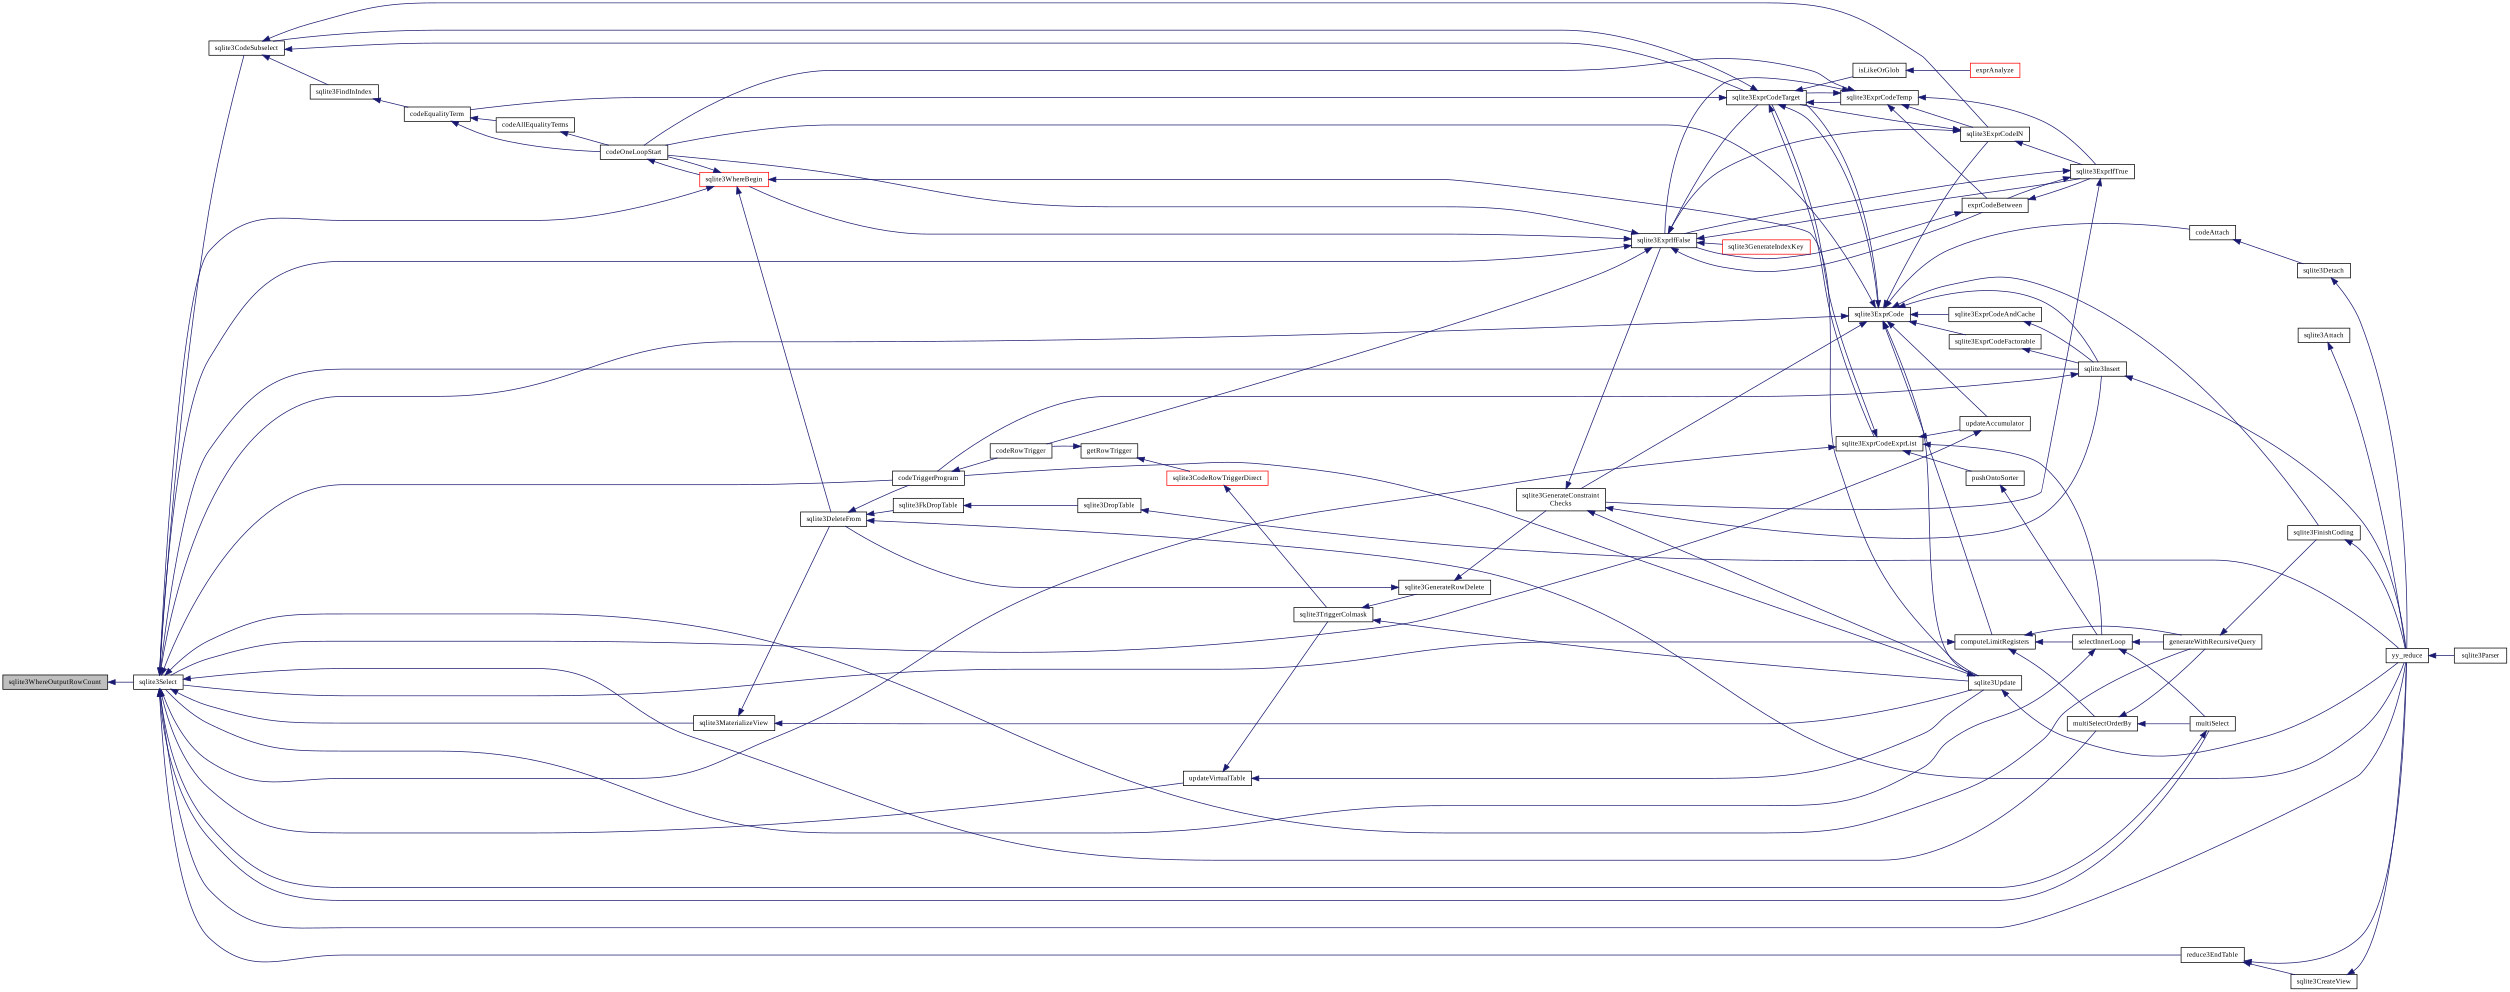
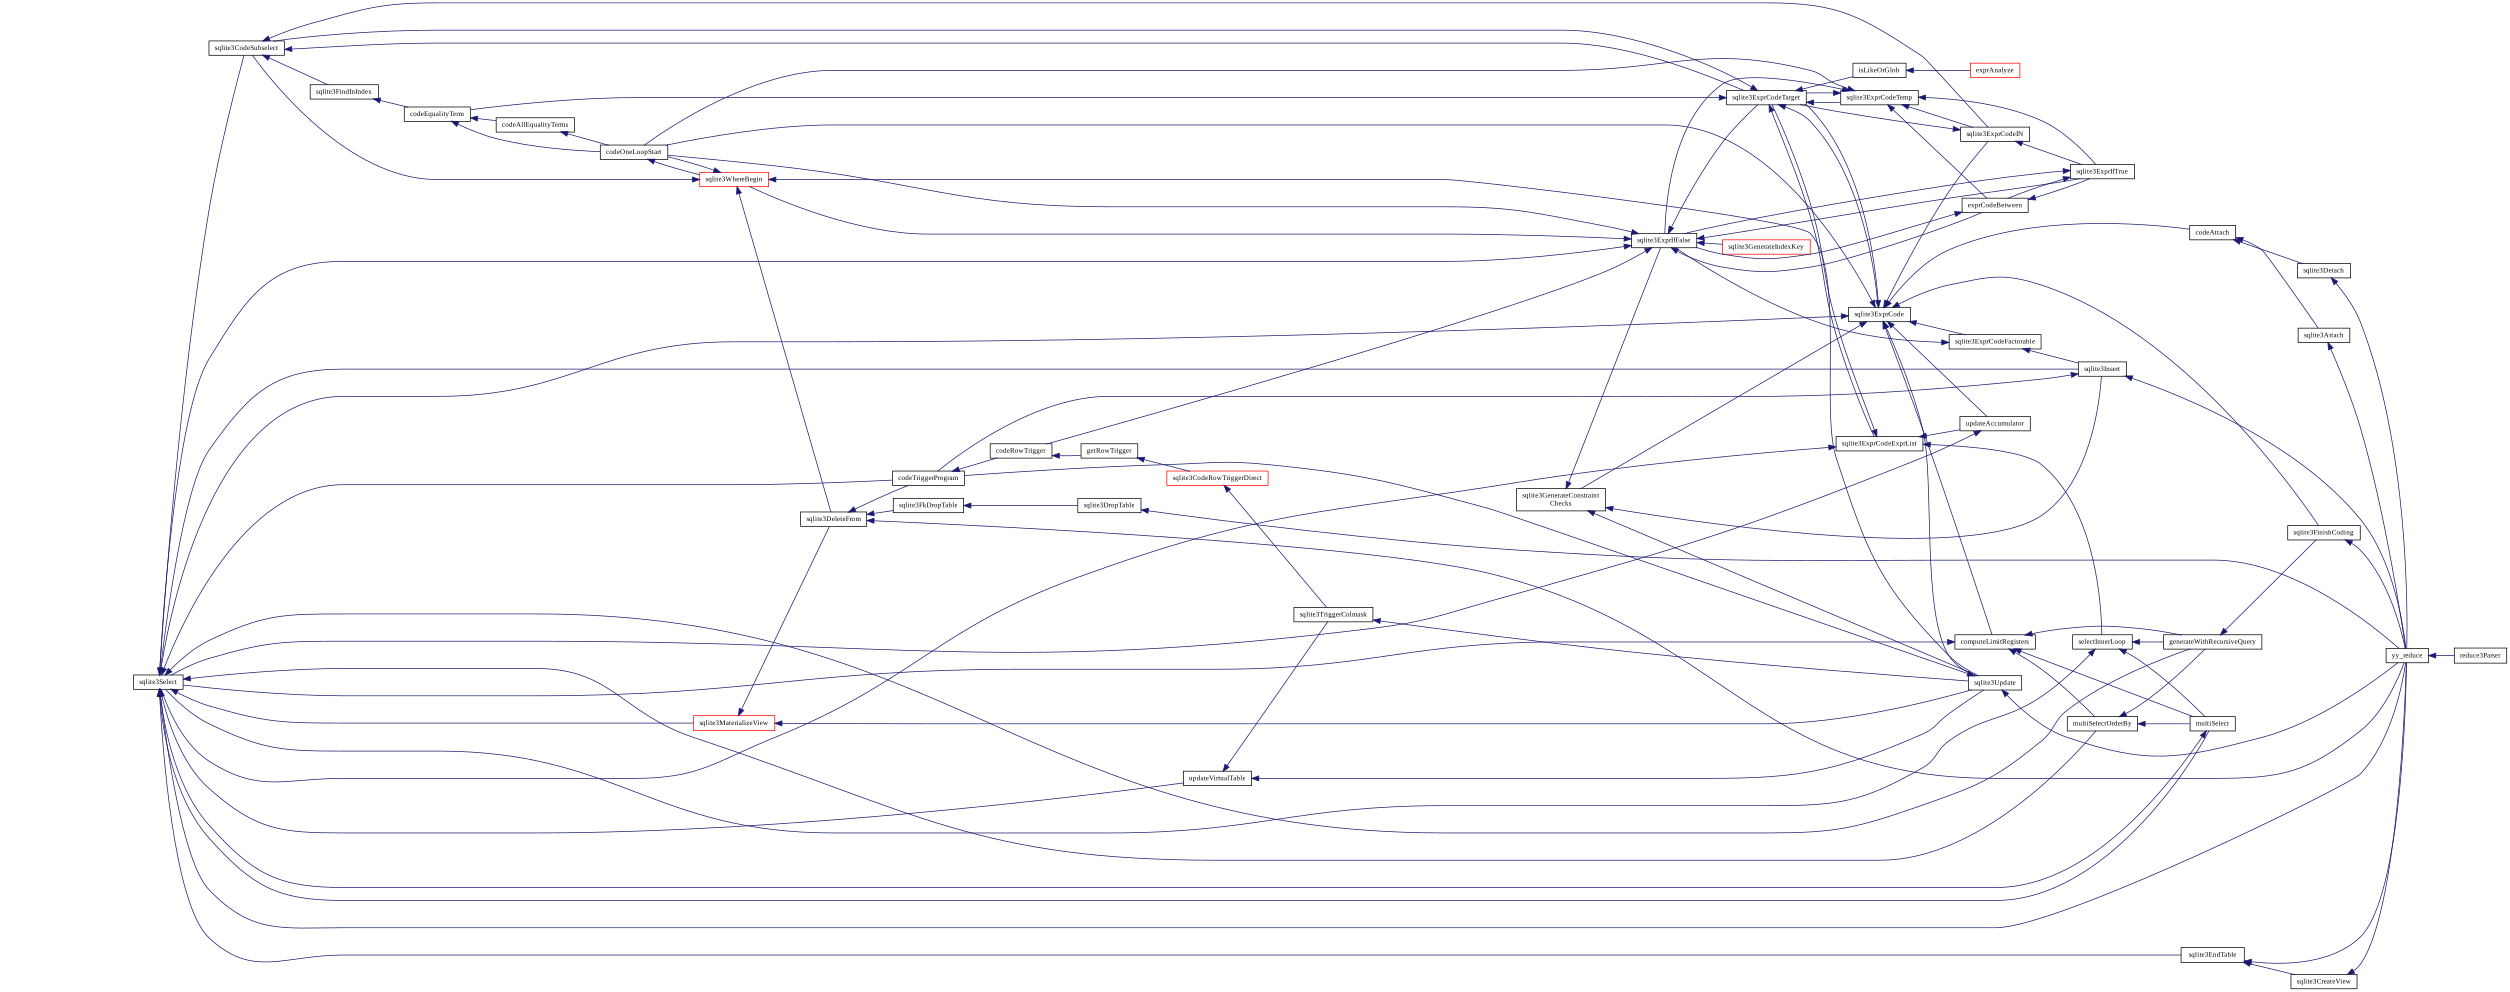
(1801, 141) -> (1794, 313)
(242, 226) -> (450, 180)
none -> (2284, 280)
(2015, 293) -> none
(1995, 315) -> none
(1063, 446) -> (1070, 456)
(1995, 478) -> none
(1980, 505) -> none
(1445, 587) -> none
(2058, 642) -> (2099, 681)
(2481, 656) -> (2481, 656)
(55, 682) -> none
(734, 723) -> (734, 723)
(2213, 955) -> (2213, 955)
